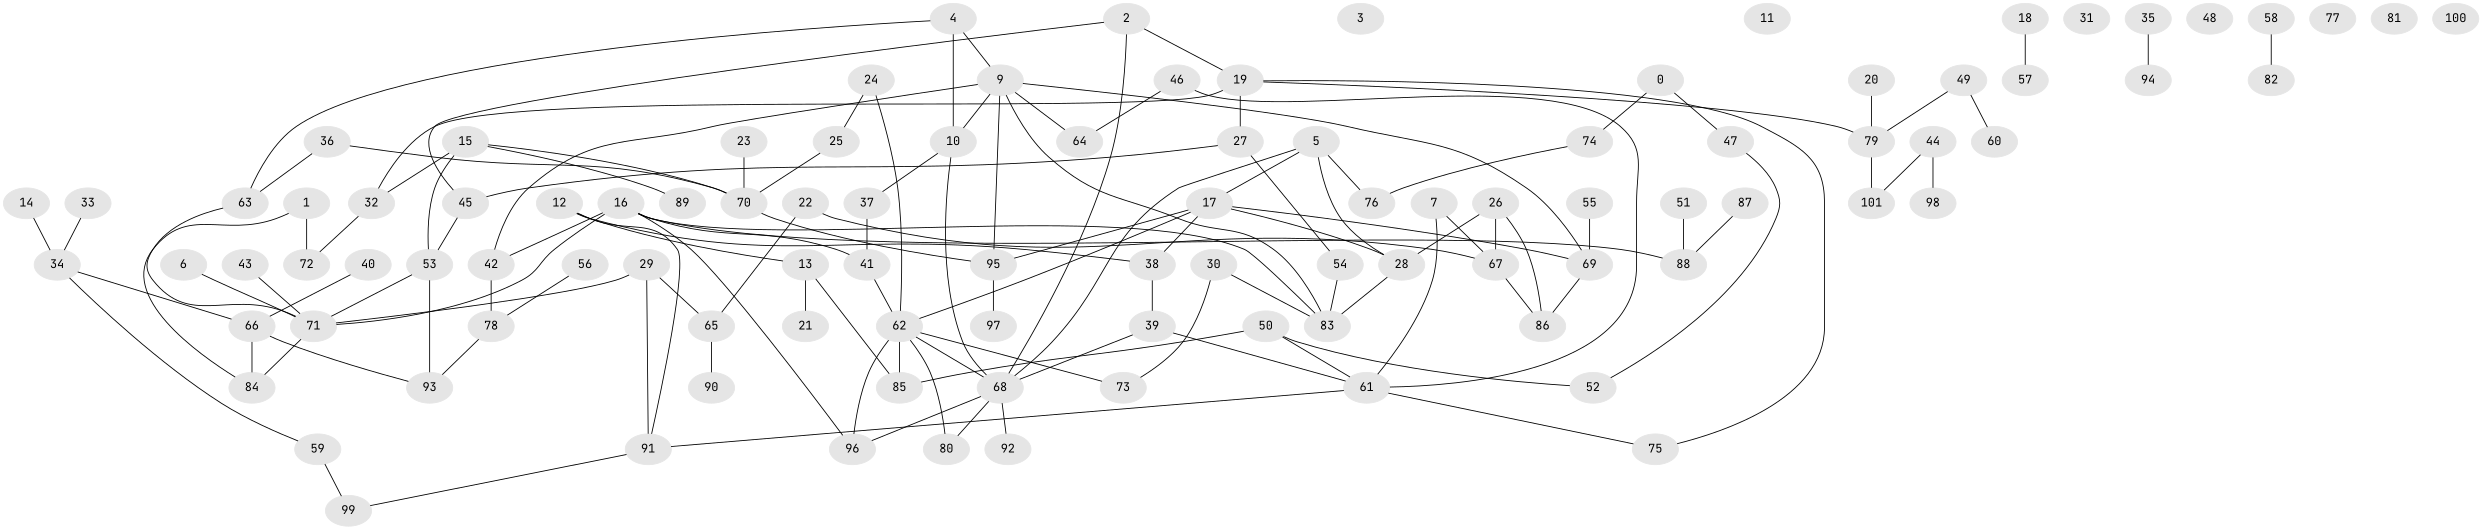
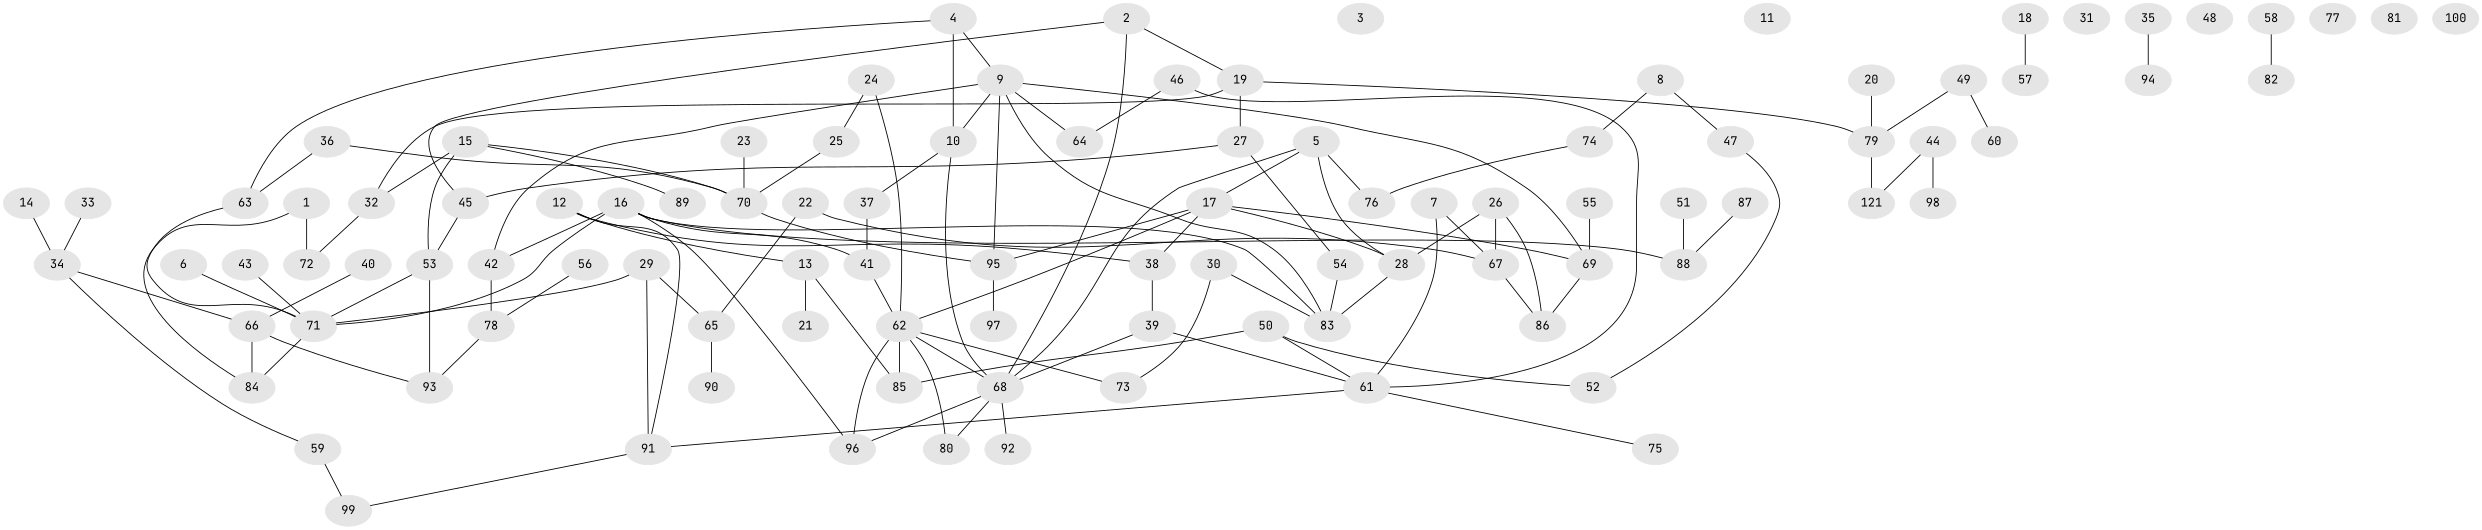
(1660, 80) -> (1660, 80)
(1750, 122) -> none
(1871, 203) -> (1871, 203)
